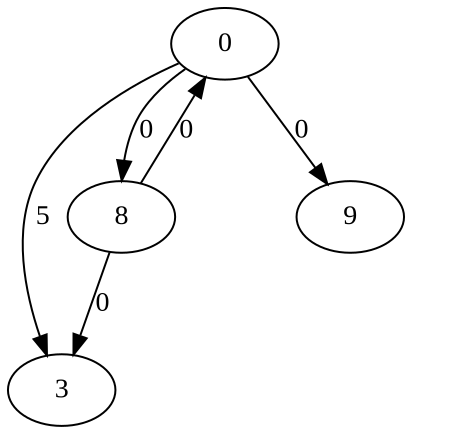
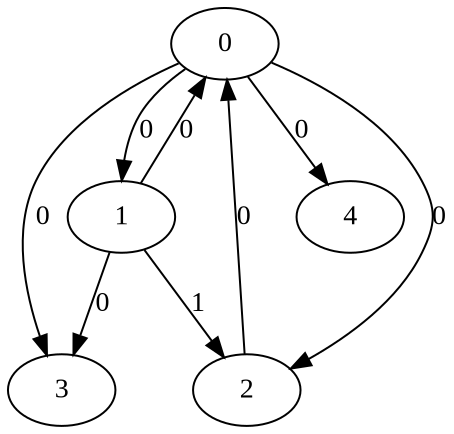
(43, 217) -> (43, 217)
(121, 217) -> (121, 217)
(350, 217) -> (350, 217)
none -> (247, 390)
